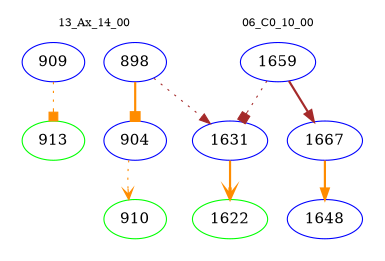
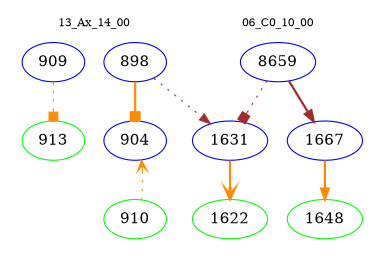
(278, 62) -> (278, 62)
(128, 174) -> (142, 186)
(325, 219) -> (325, 219)
